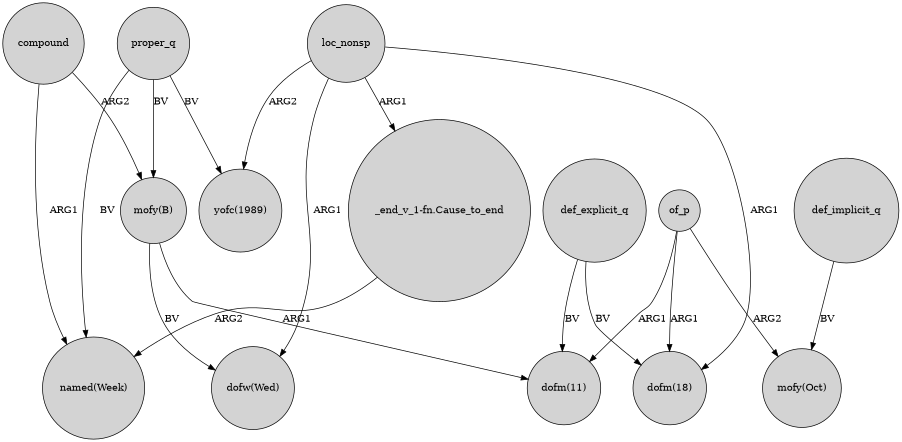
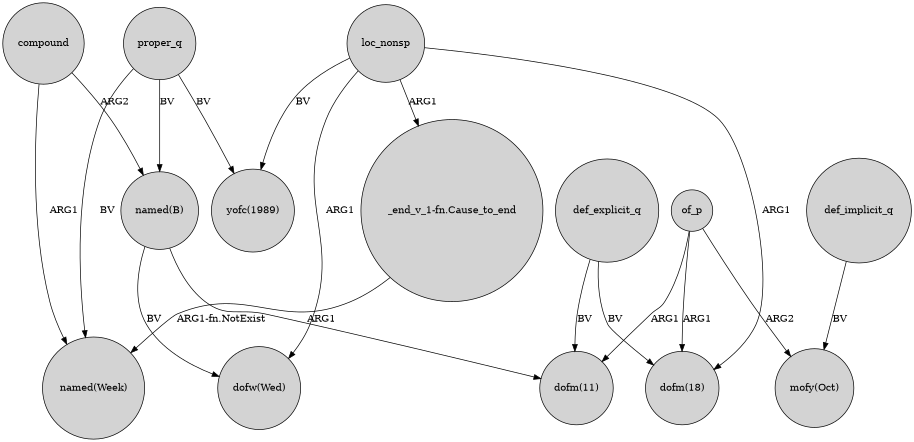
(283, 102) -> (303, 102)
(153, 211) -> (160, 211)
(229, 319) -> (221, 319)
